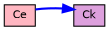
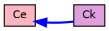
(49, 8) -> (60, 23)
